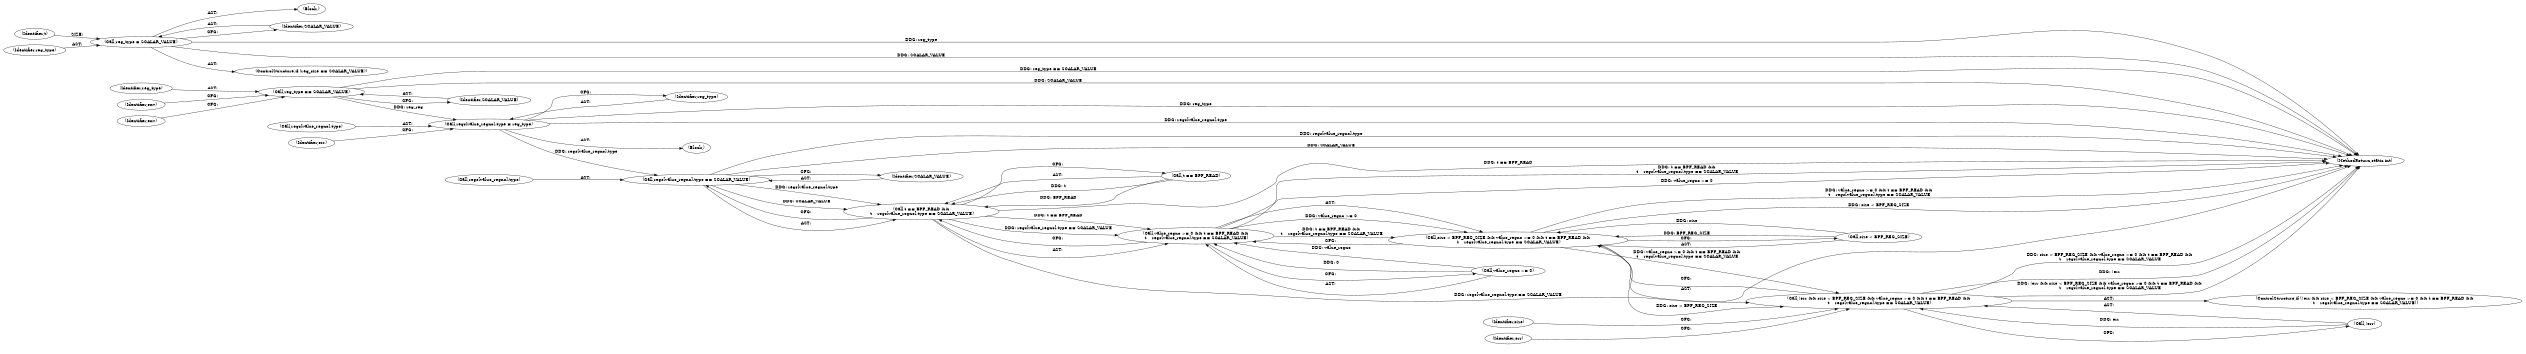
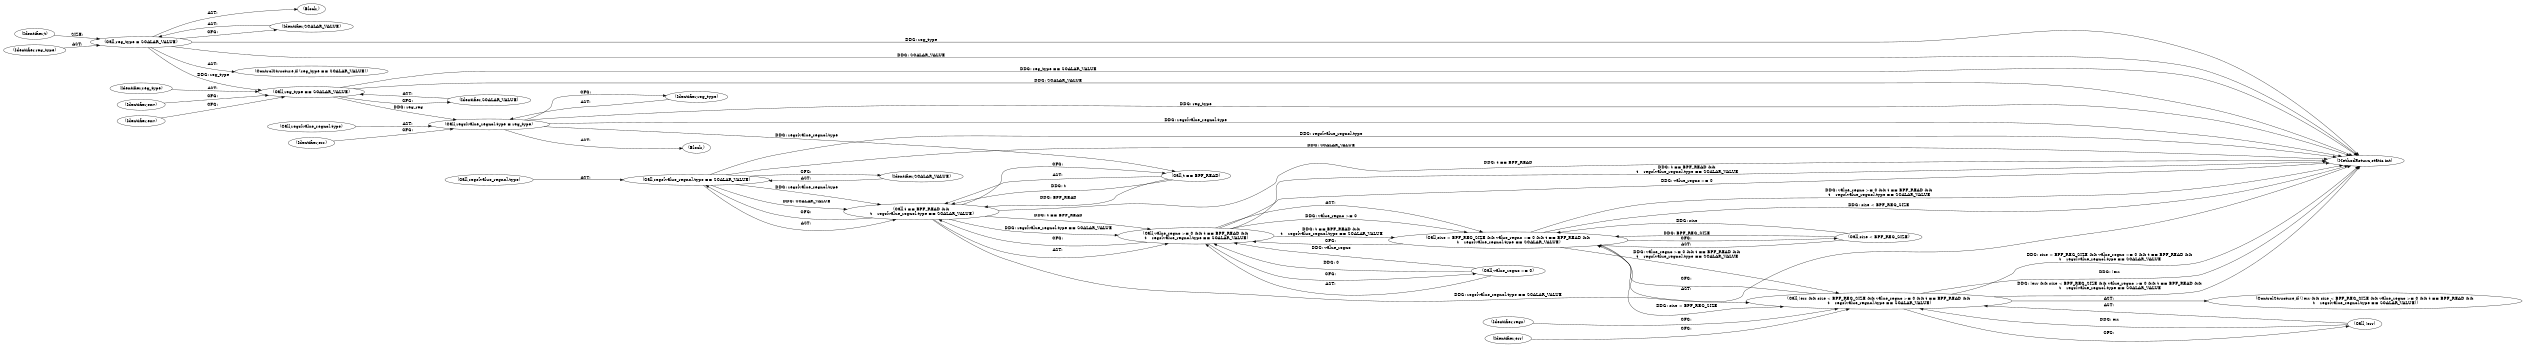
(311, 71) -> (311, 71)
none -> (199, 78)
(575, 159) -> (843, 141)
(1508, 322) -> (1508, 322)
